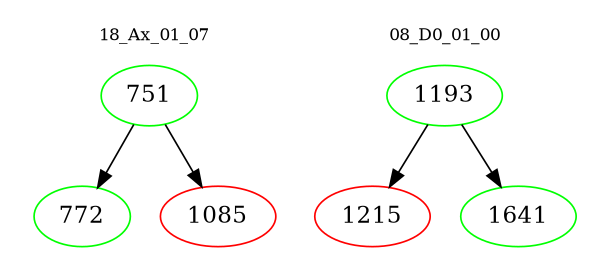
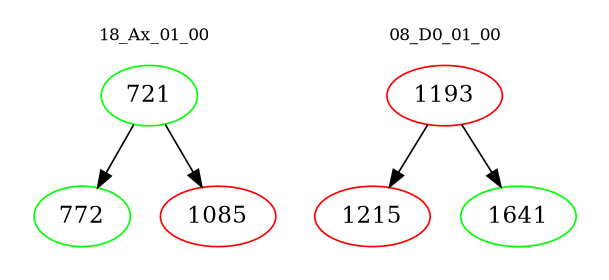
(154, 36) -> (154, 36)
(149, 96) -> (149, 96)
(445, 96) -> (445, 96)
